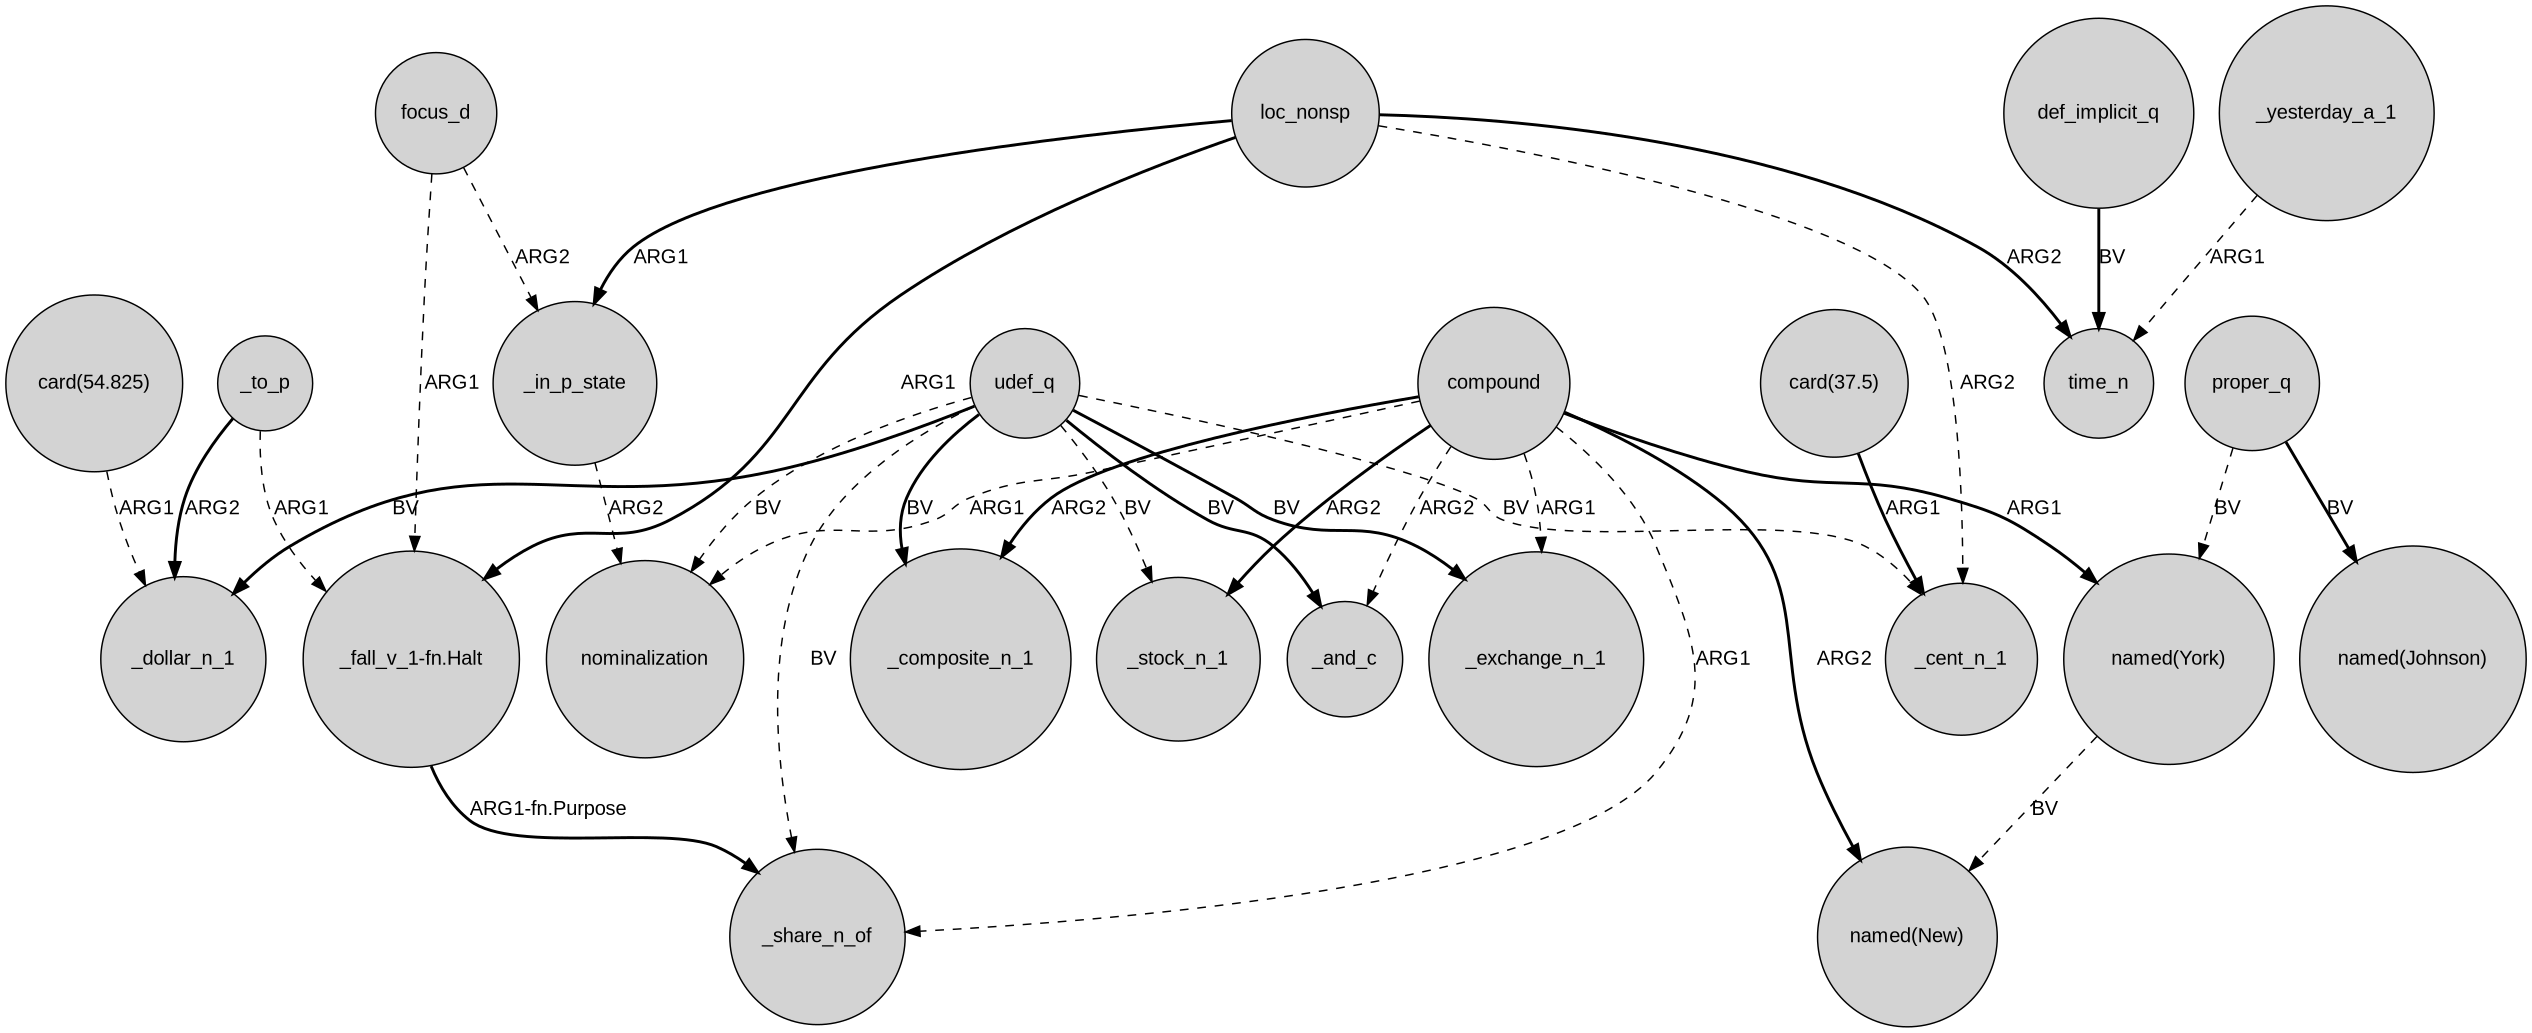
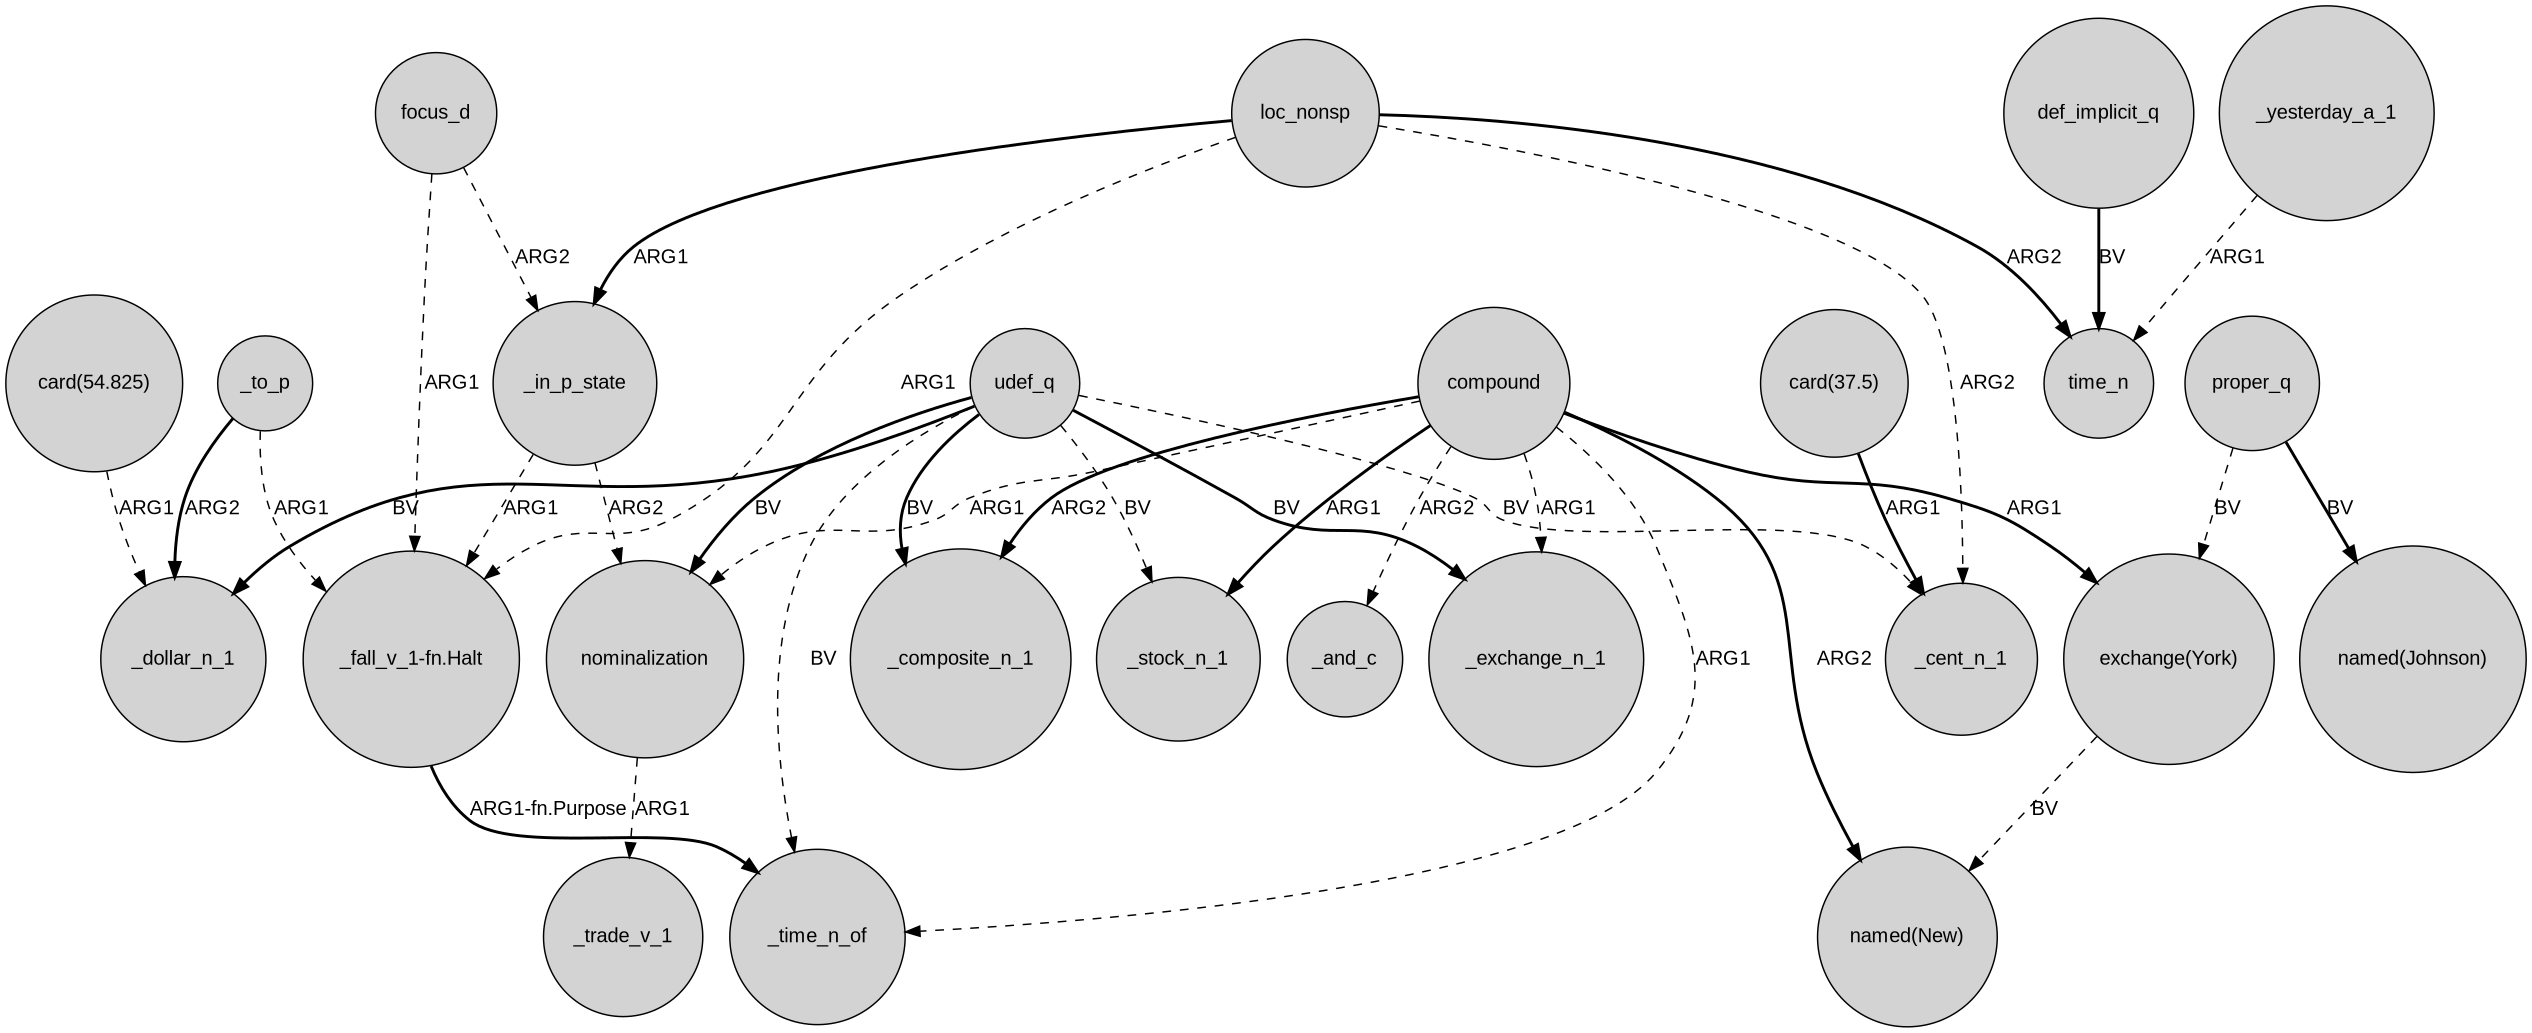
(848, 339) -> (848, 339)
(850, 441) -> (850, 441)
none -> (504, 504)
(1354, 509) -> (1354, 509)
(1190, 510) -> none
(2169, 659) -> (2169, 659)
none -> (623, 937)
(817, 937) -> (817, 937)
